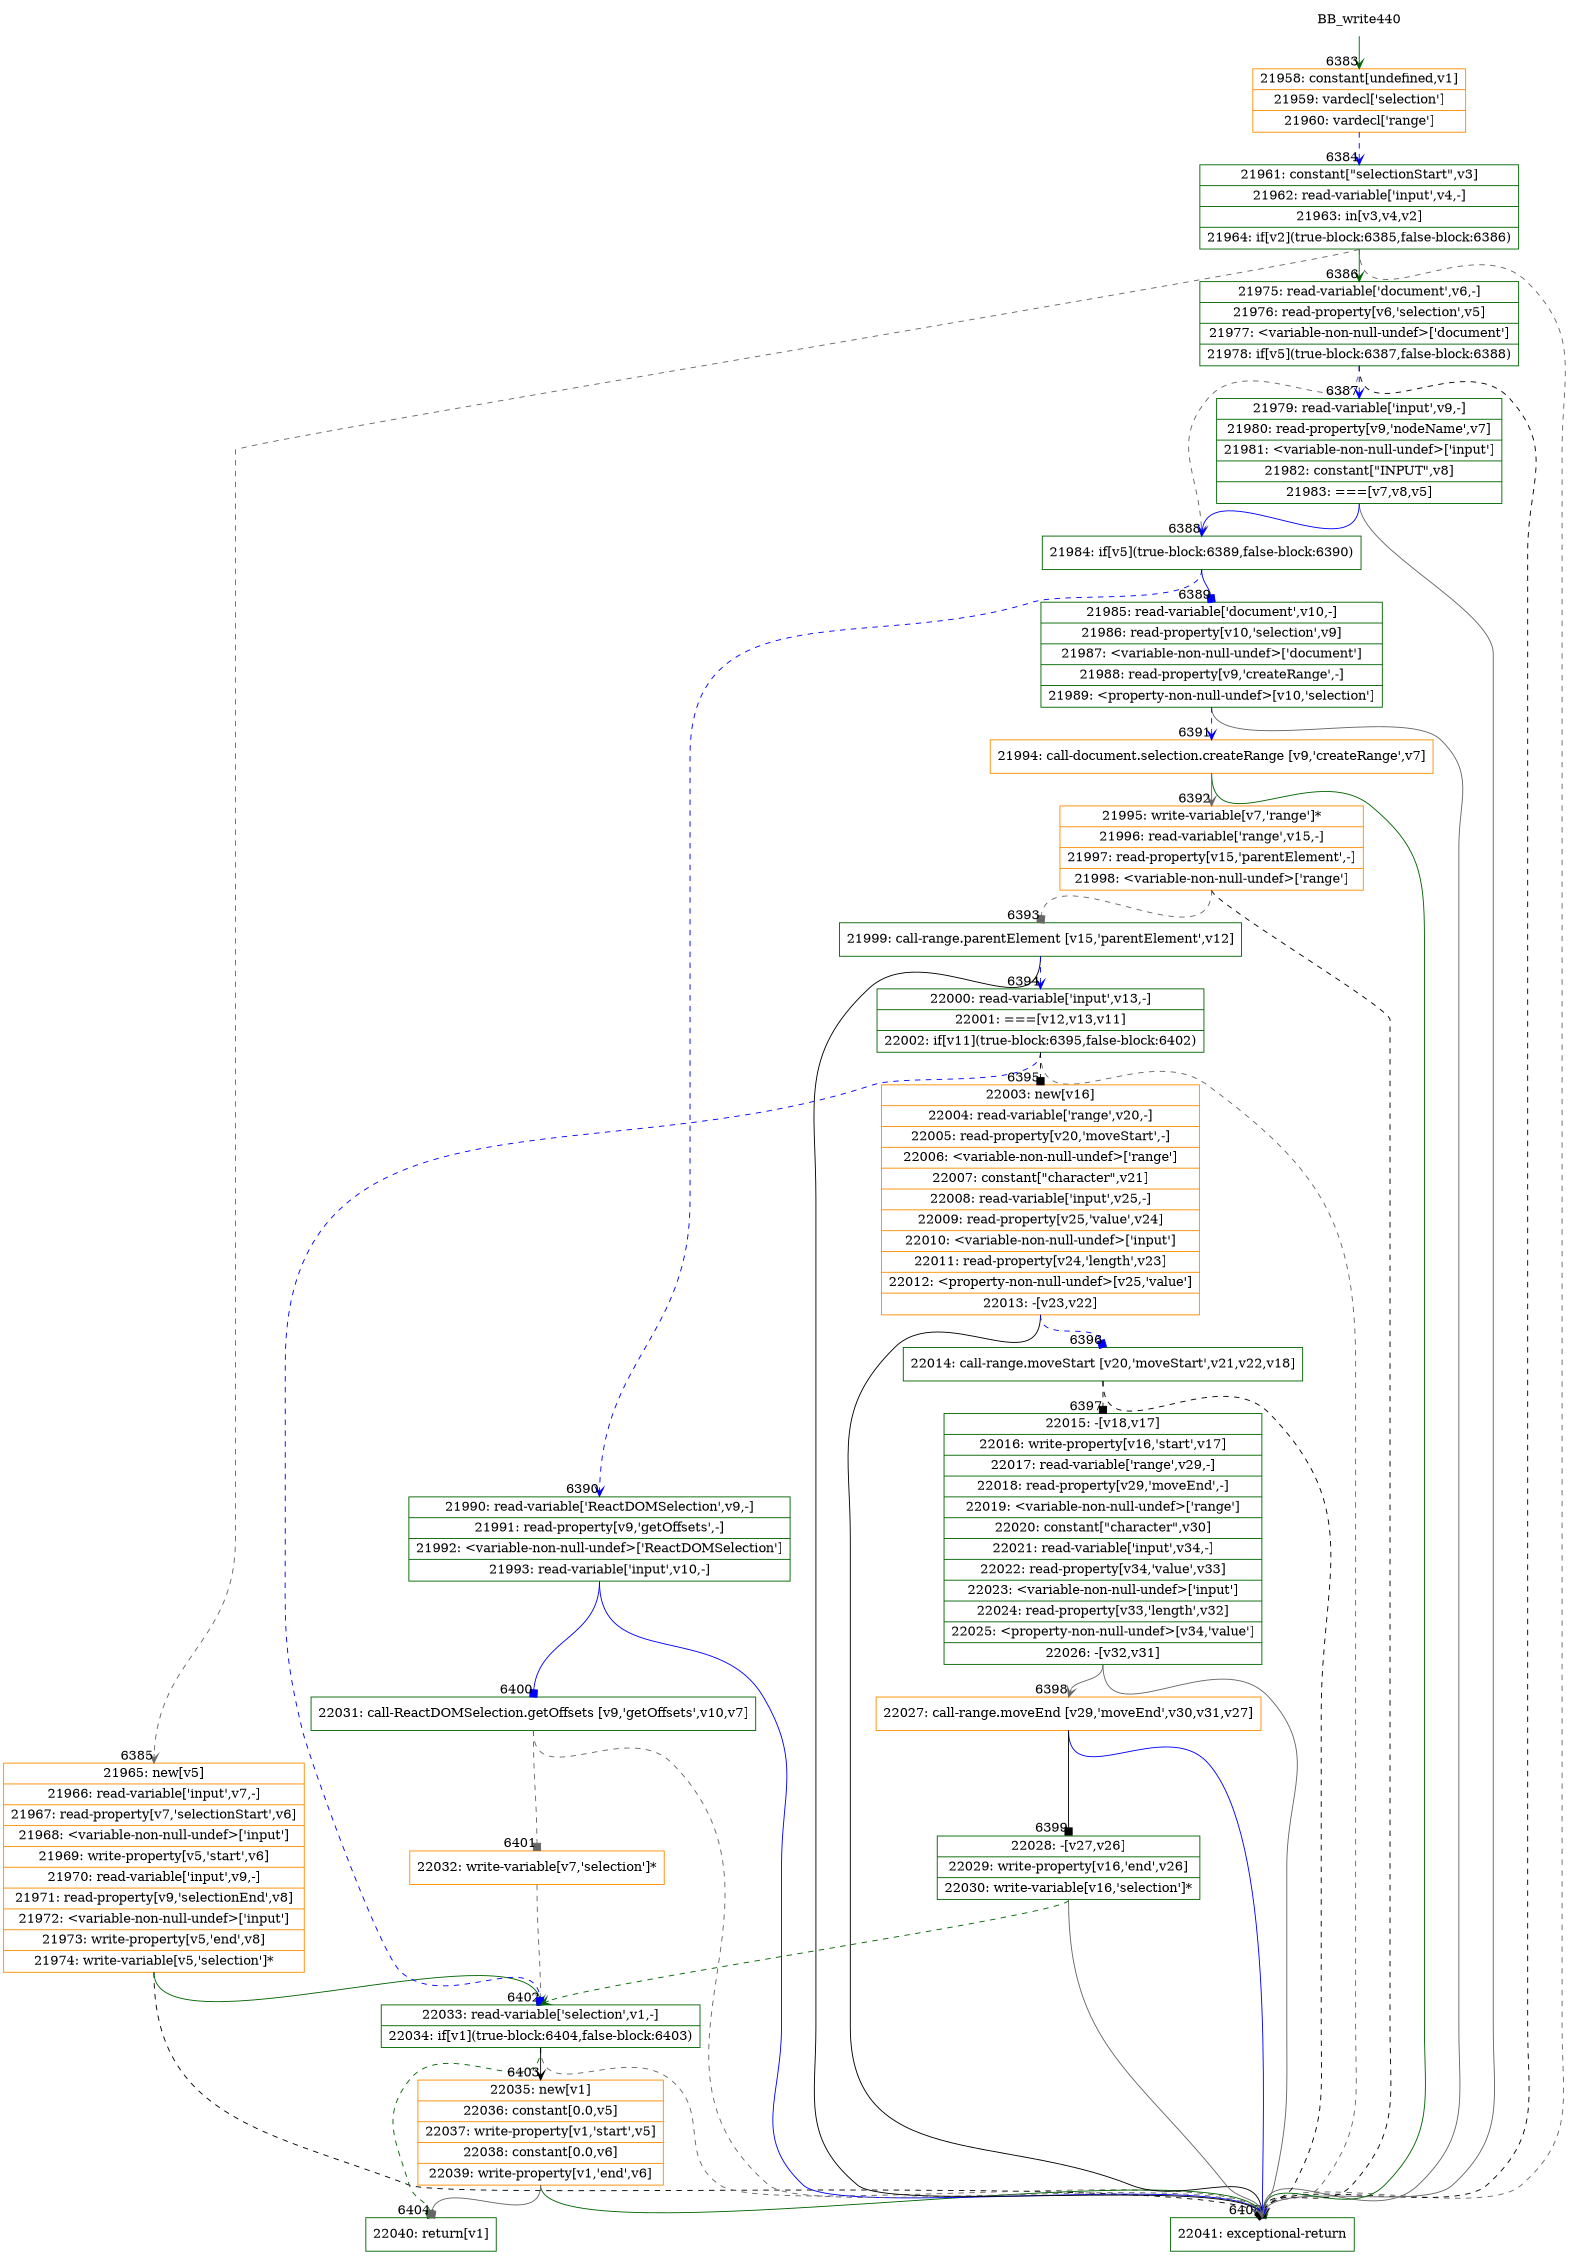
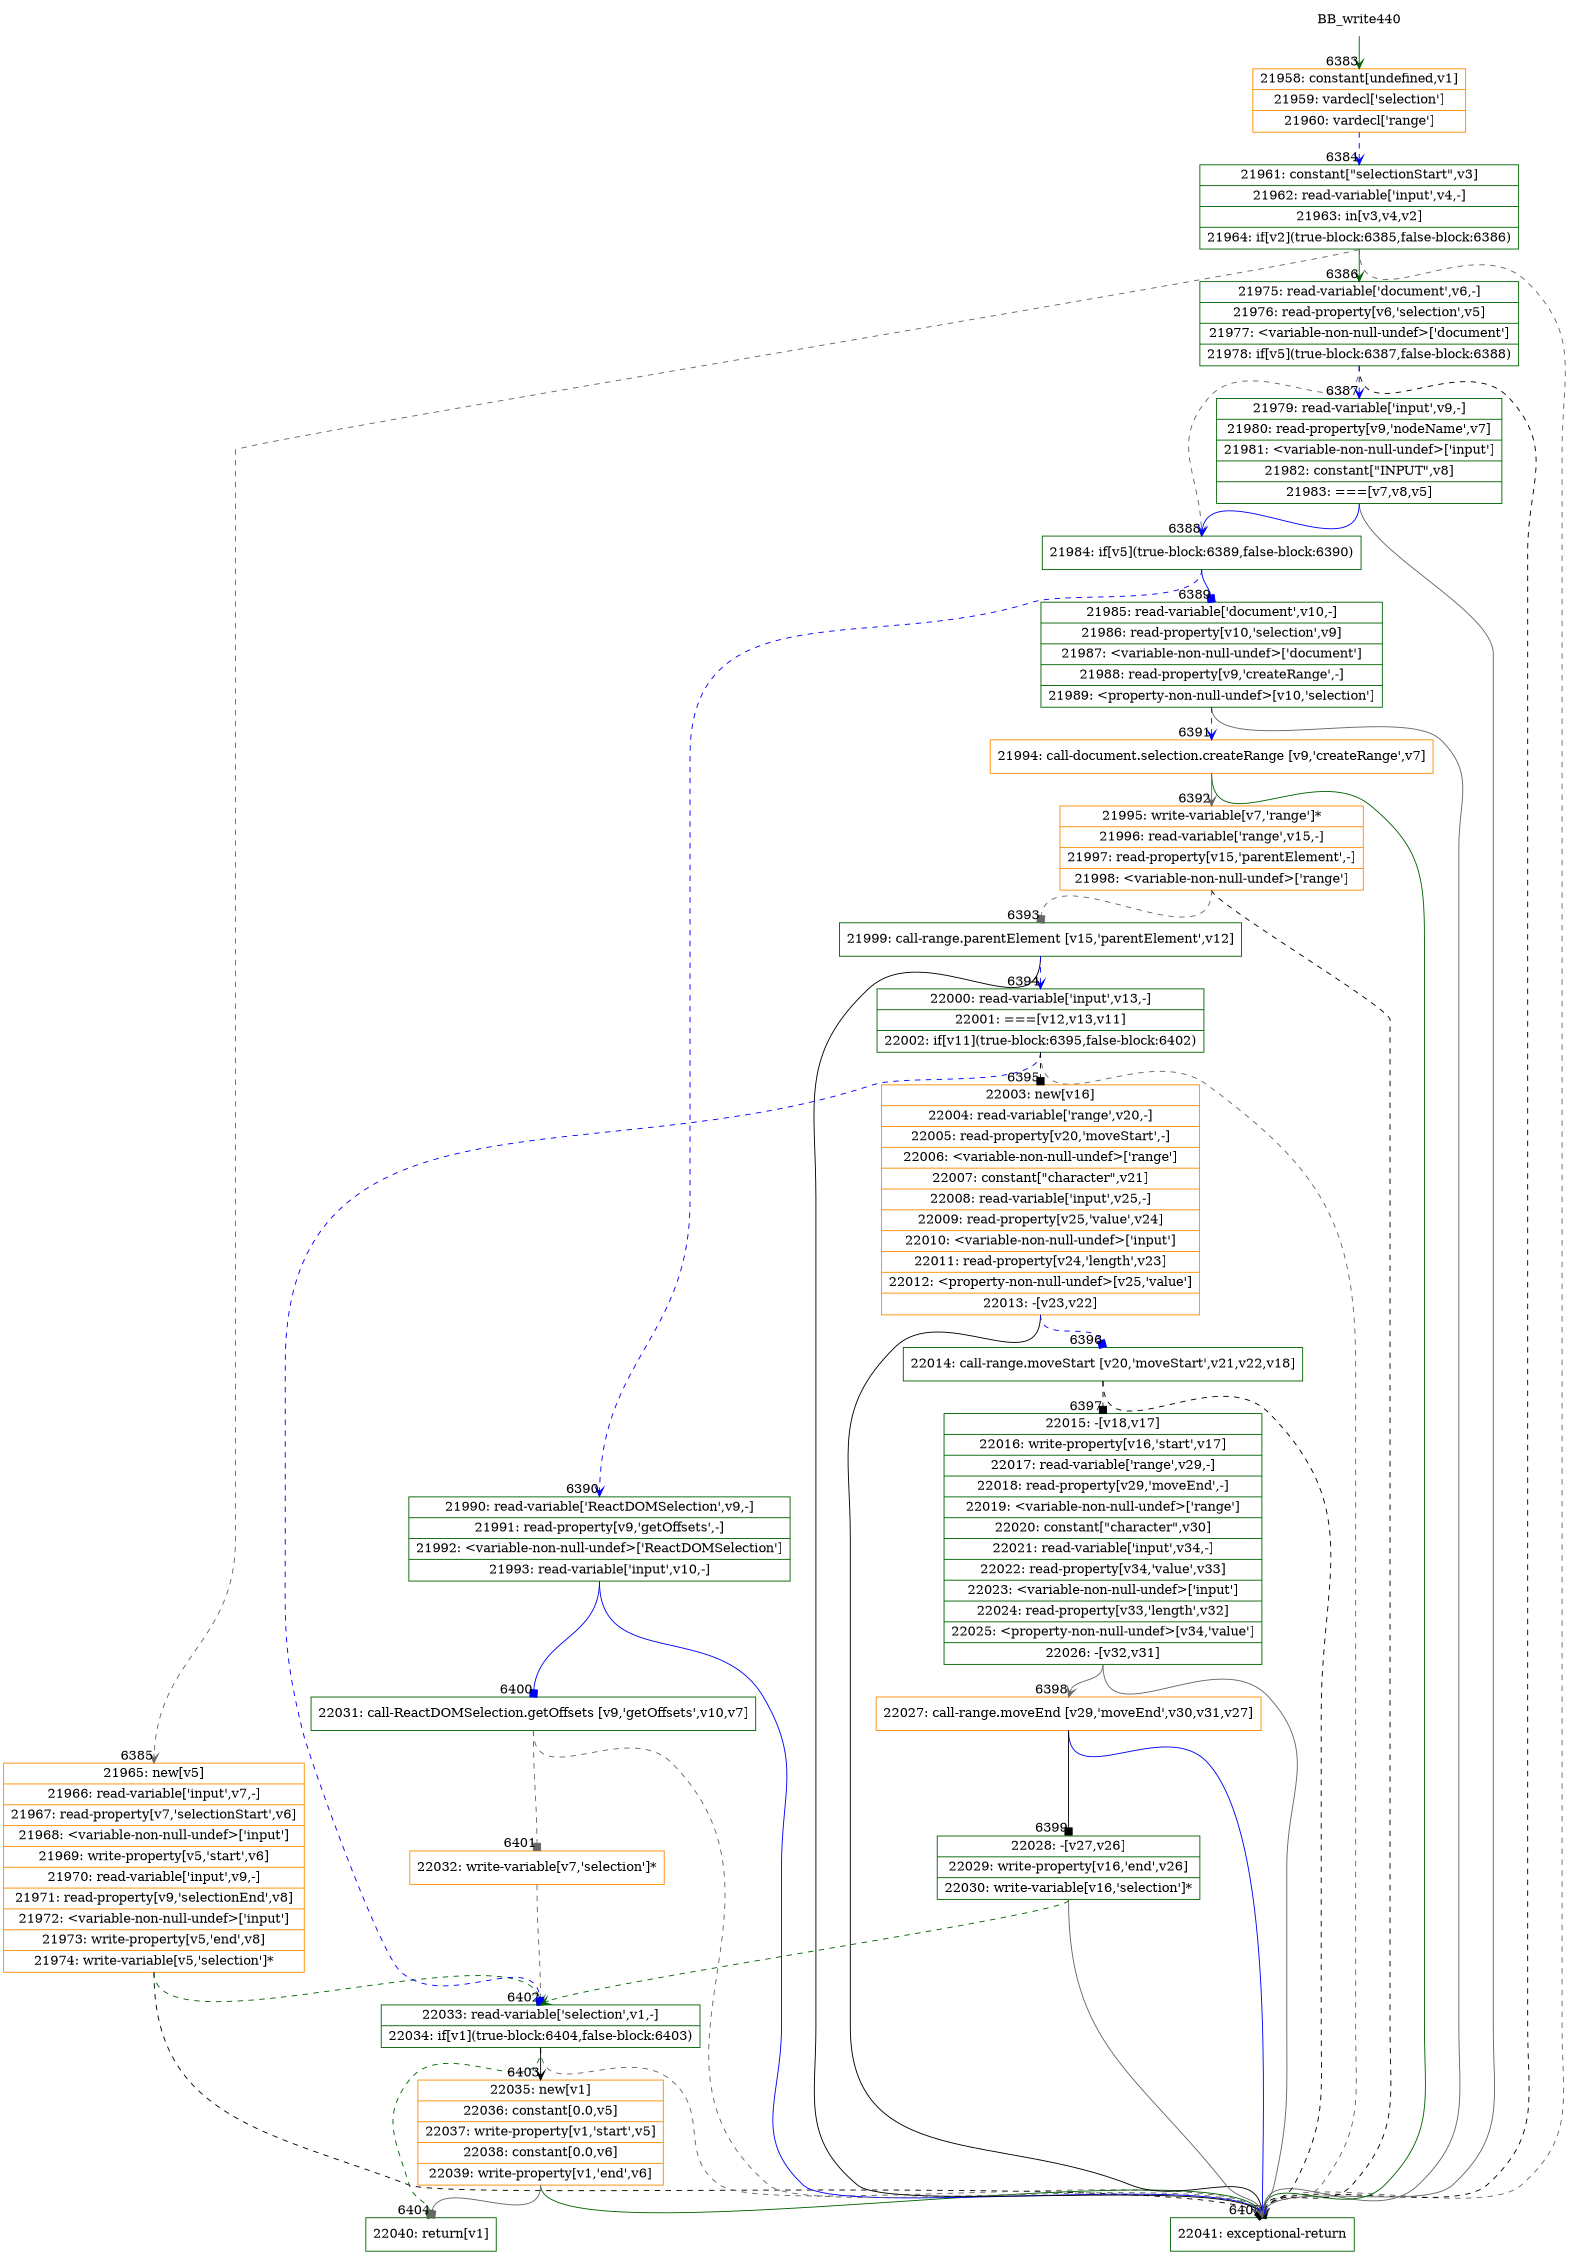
(1390, 1545) -> (1390, 1545)
(343, 1989) -> (343, 1989)
